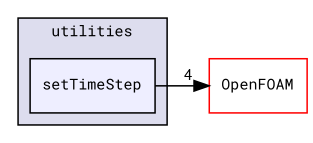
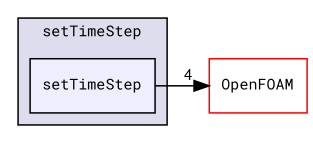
(93, 32) -> (93, 32)
